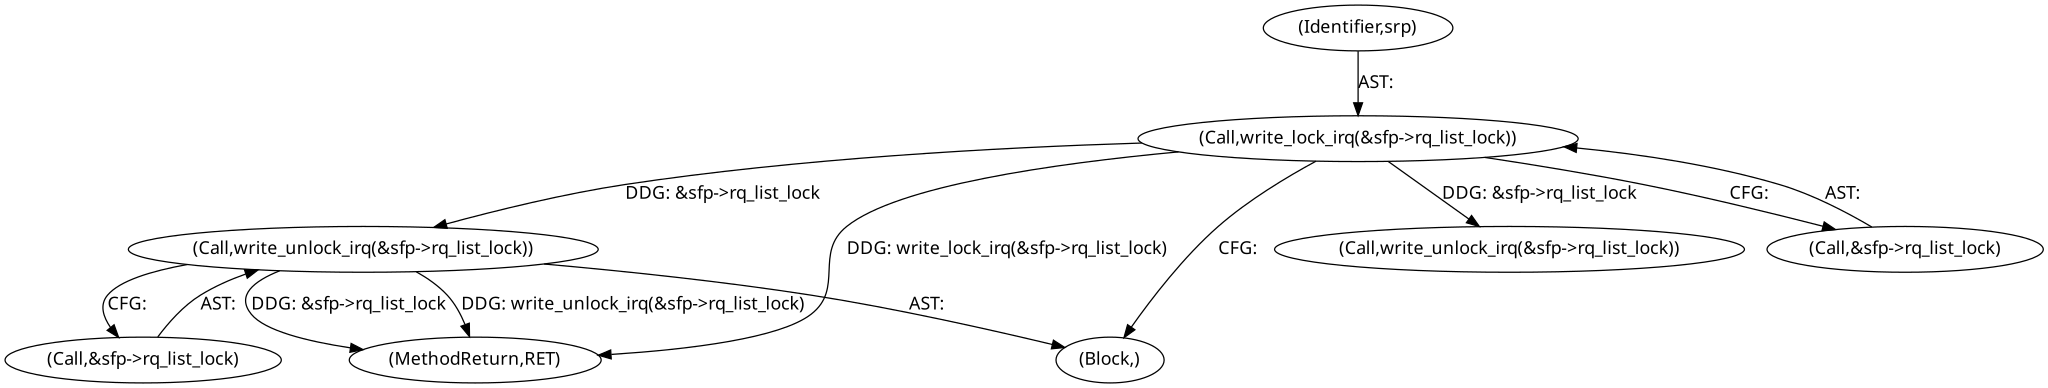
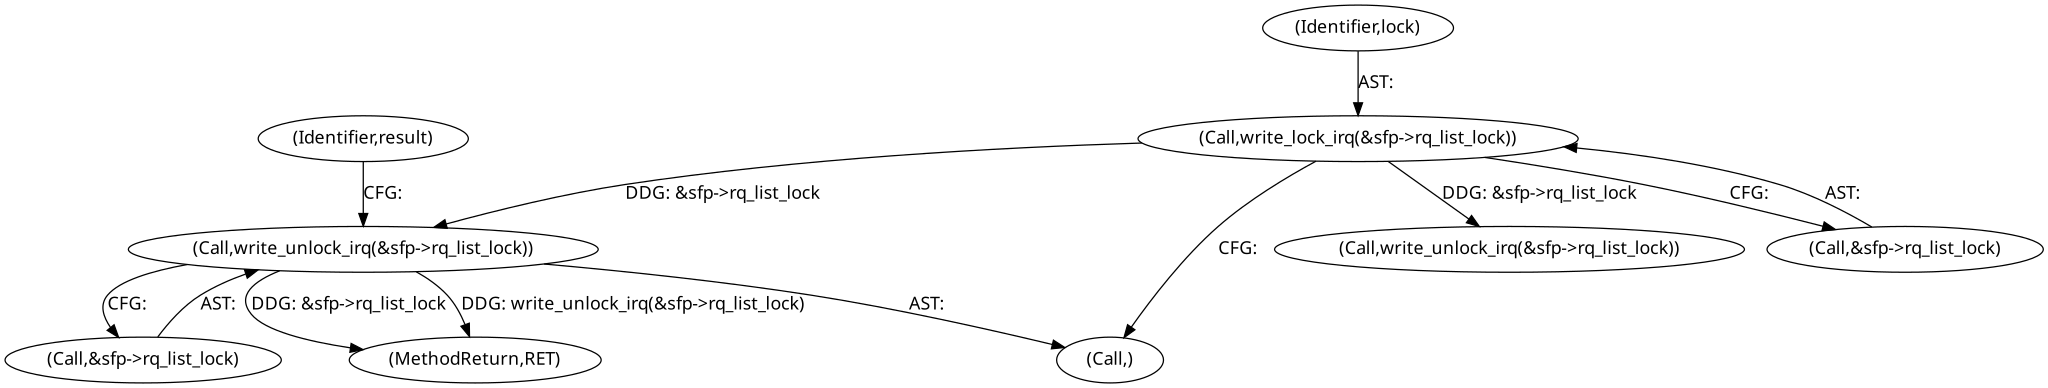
(1358, 28) -> (1358, 28)
none -> (363, 139)
(863, 216) -> none
(1110, 360) -> (1110, 360)
